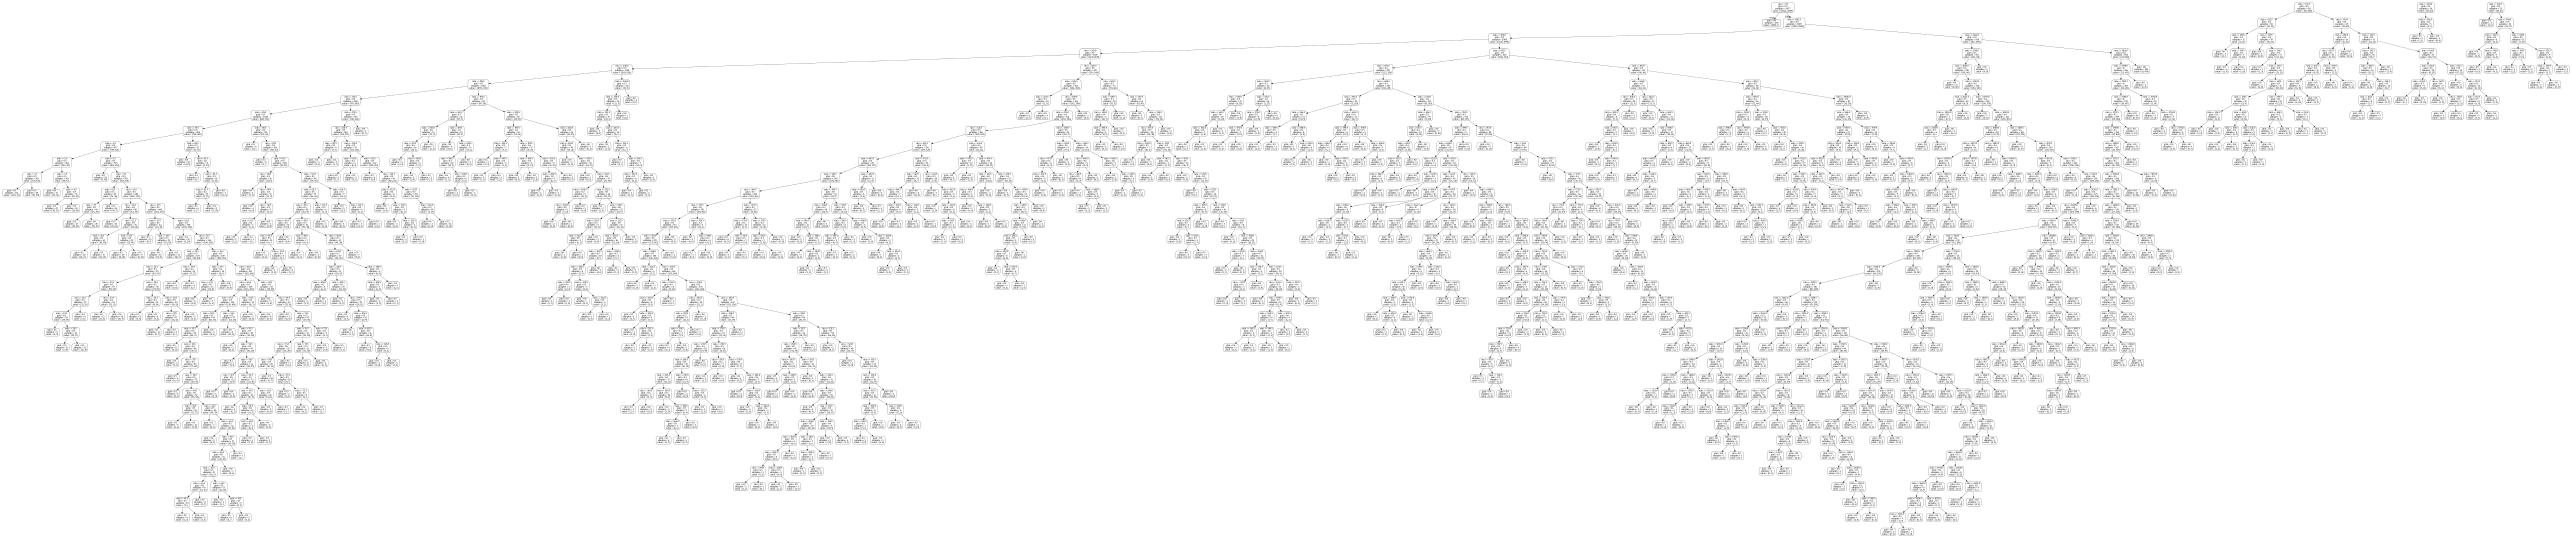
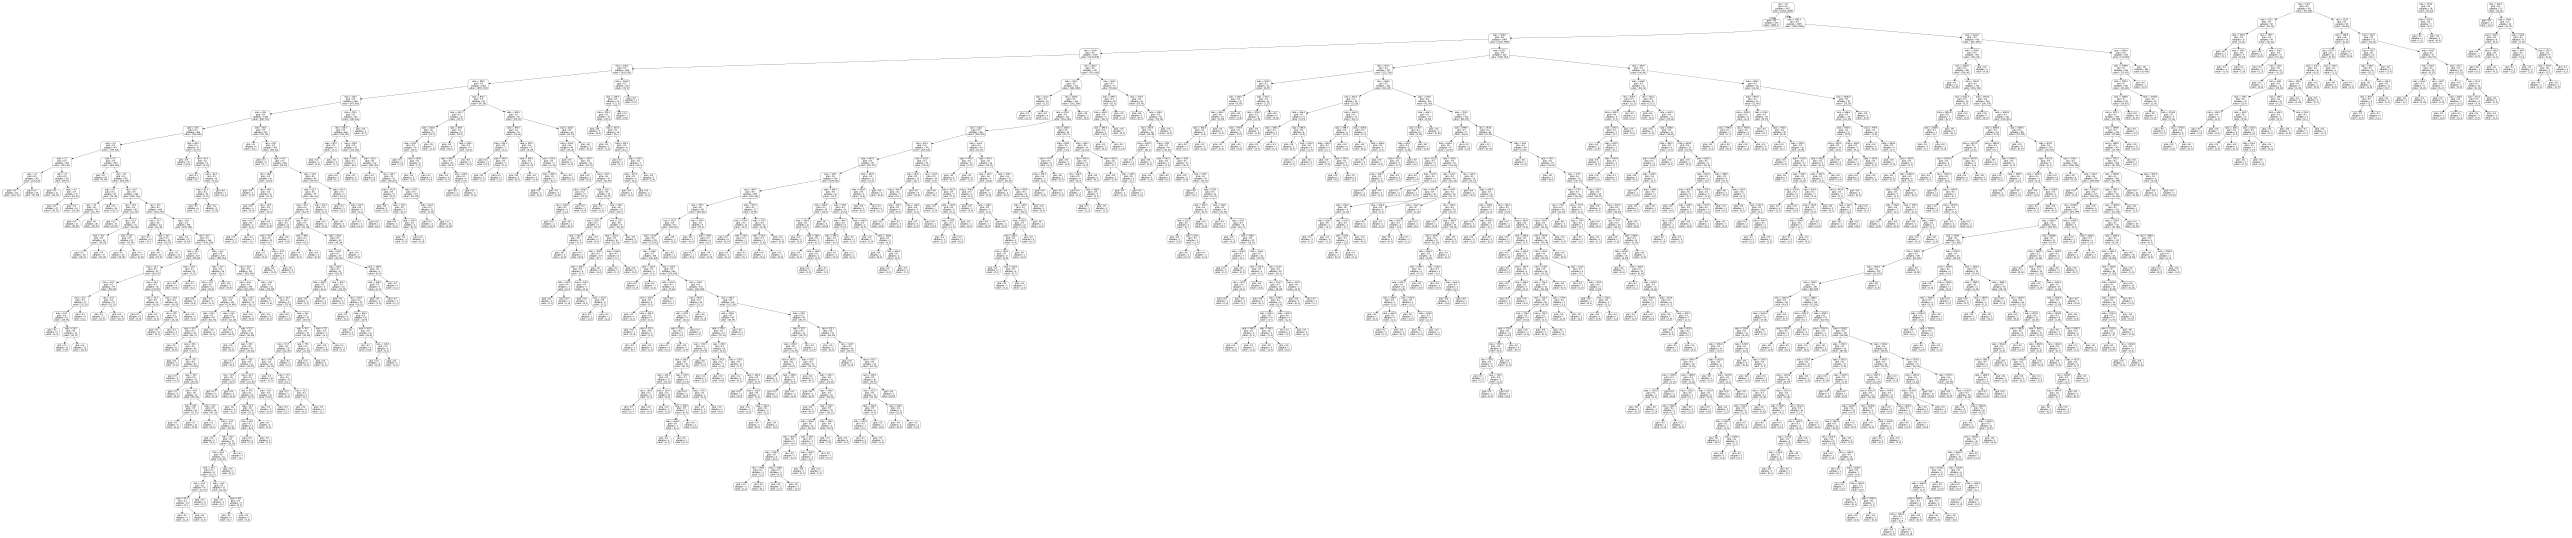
(618, 92) -> none
